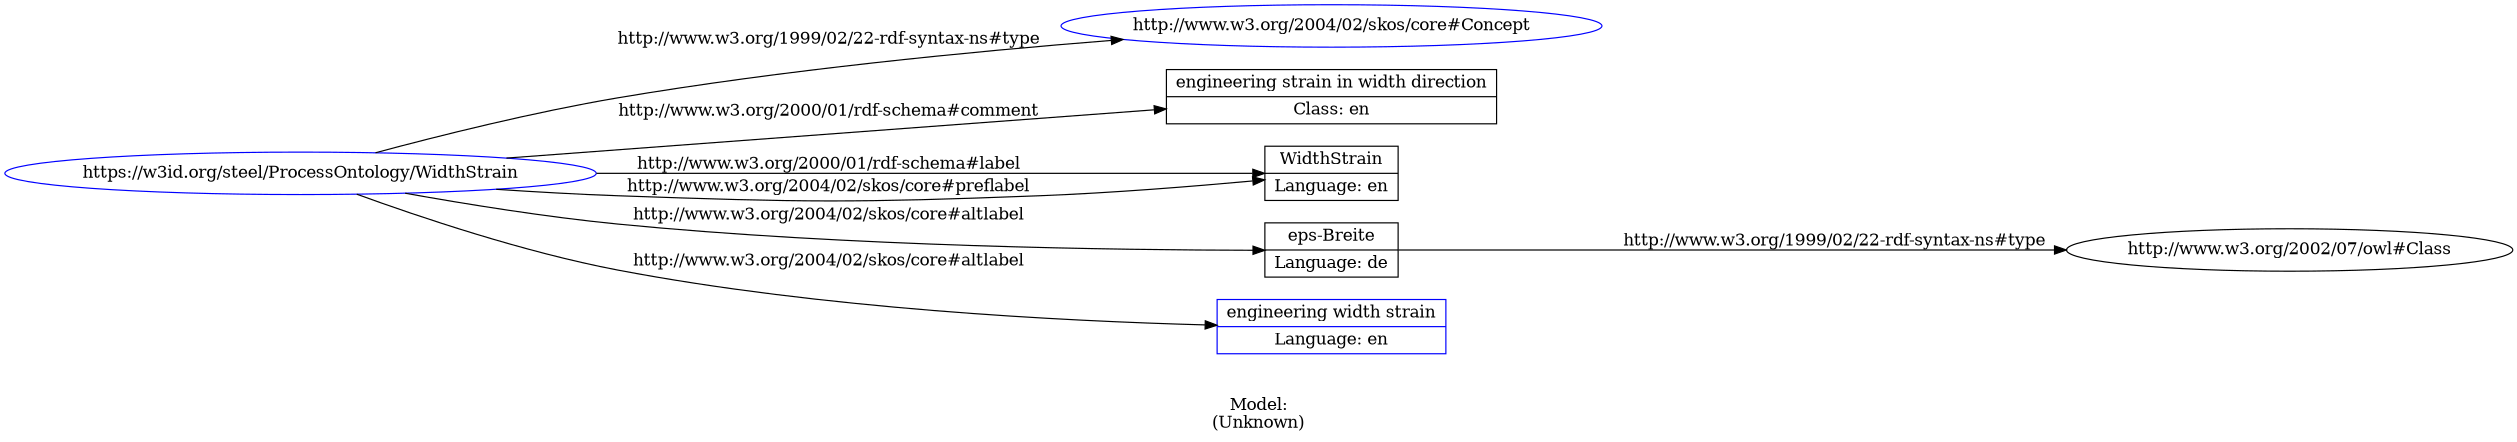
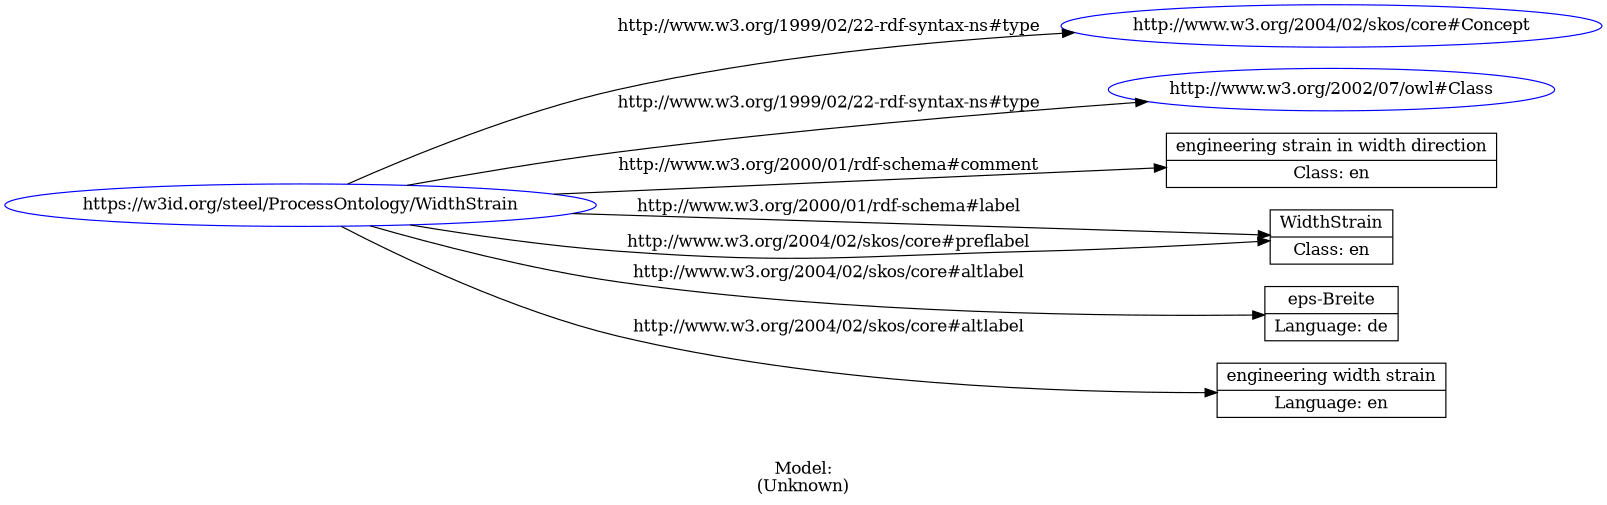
(1332, 186) -> (1332, 250)
(1726, 250) -> (770, 135)
(2290, 250) -> (1332, 90)
(1332, 327) -> (1332, 390)
